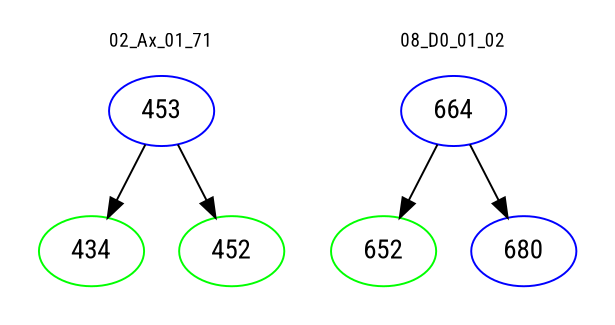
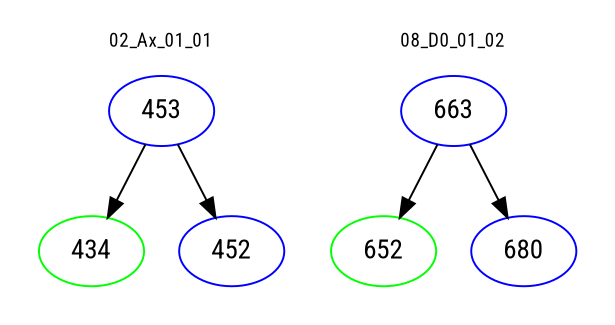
(162, 42) -> (162, 42)
(454, 111) -> (454, 111)
(232, 251) -> (232, 251)
